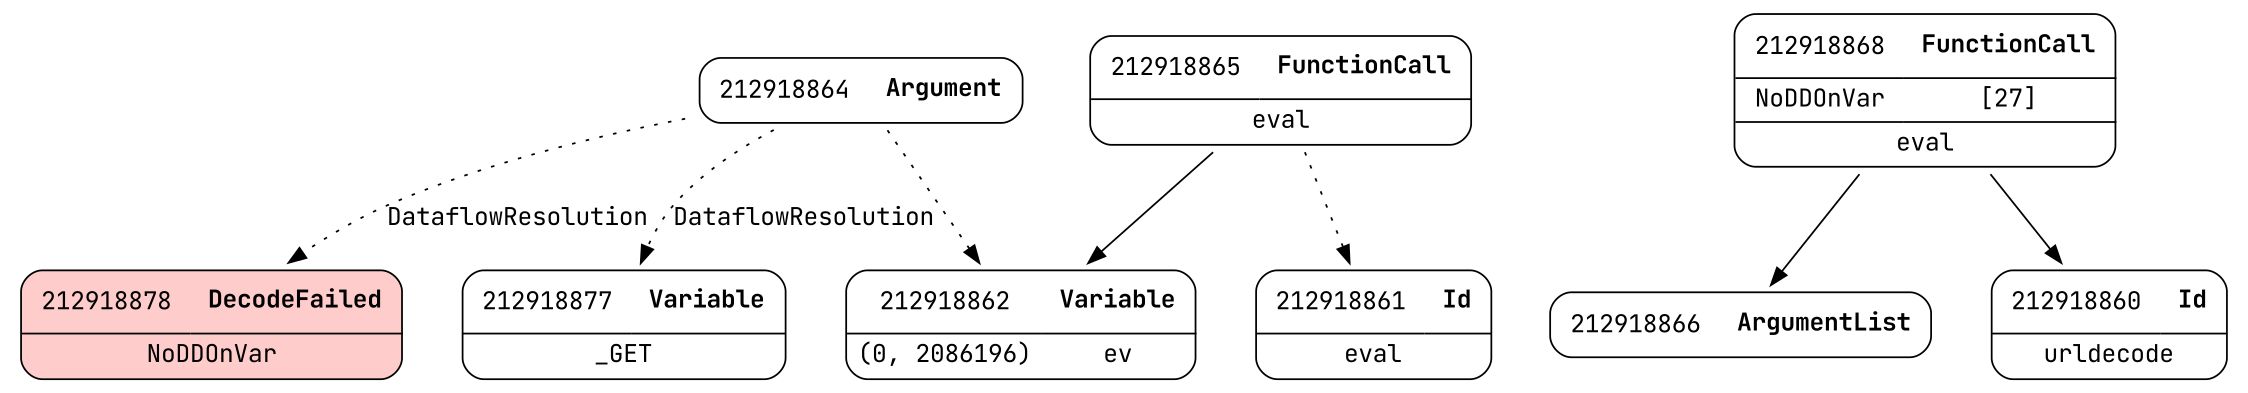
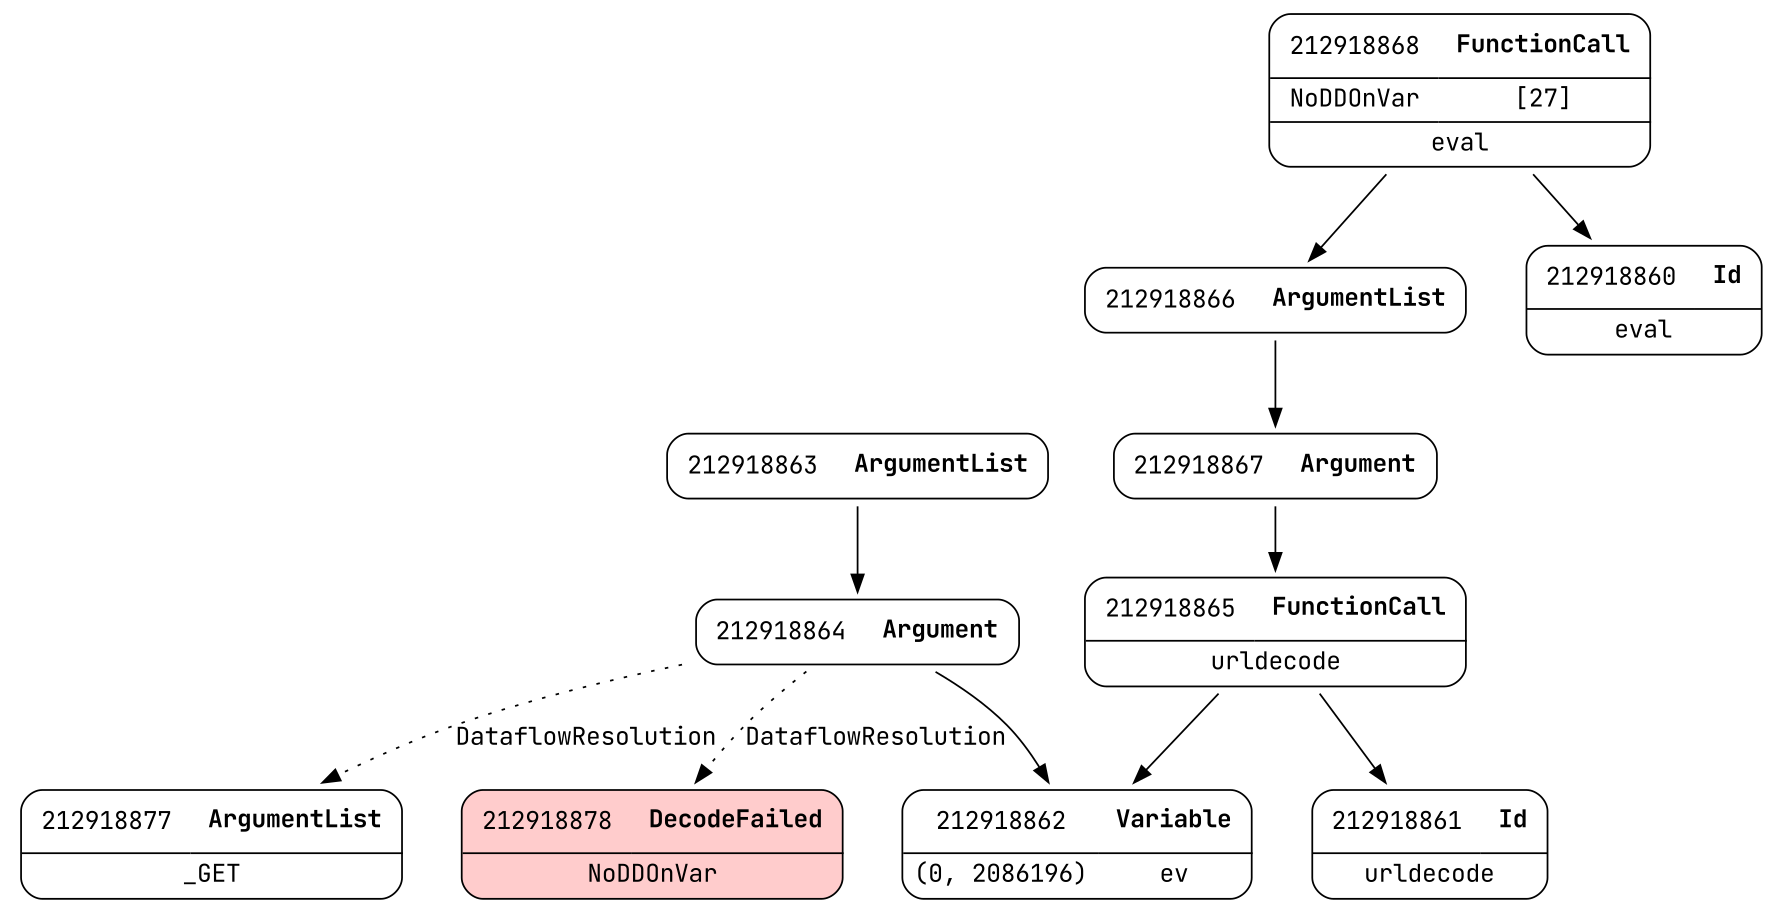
(1282, 120) -> (1276, 662)
(928, 189) -> (994, 713)
(1324, 199) -> (1347, 731)
(707, 300) -> (296, 820)
(1374, 355) -> (1430, 874)
(2109, 355) -> (1644, 330)
none -> (858, 466)
none -> (1275, 466)
